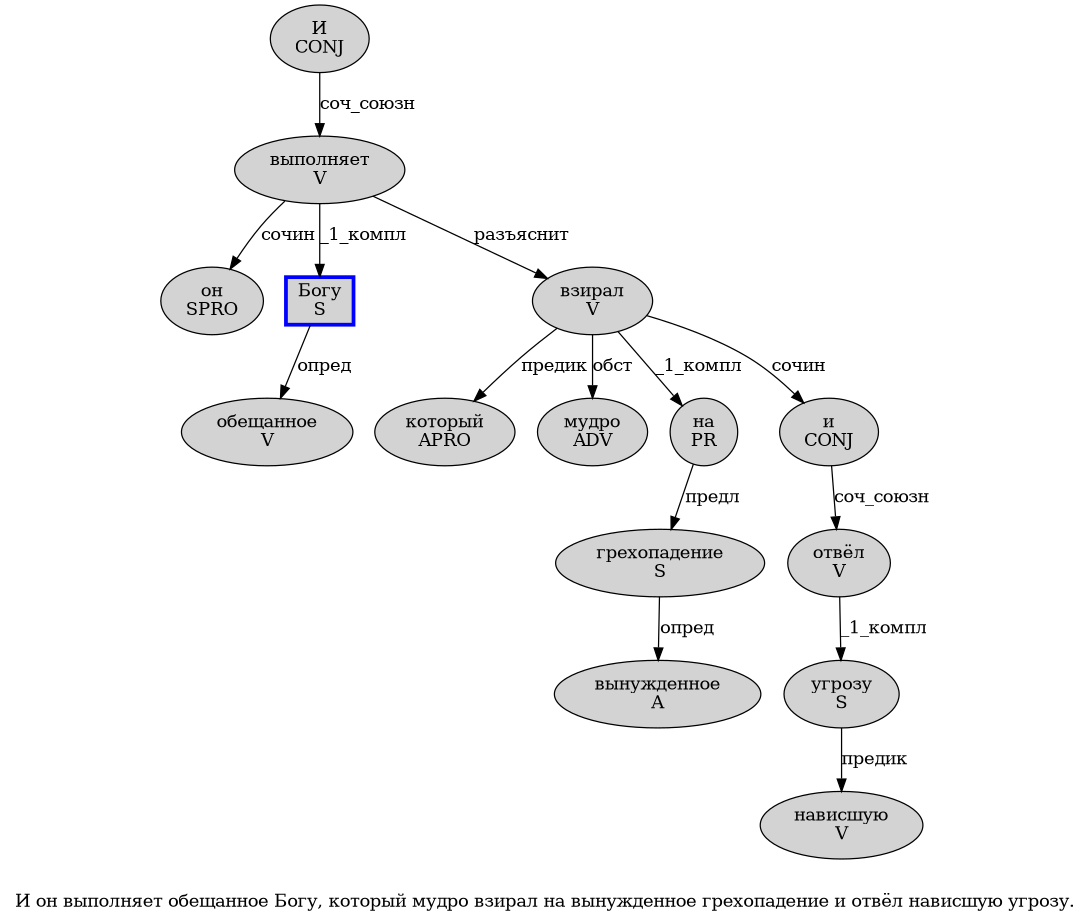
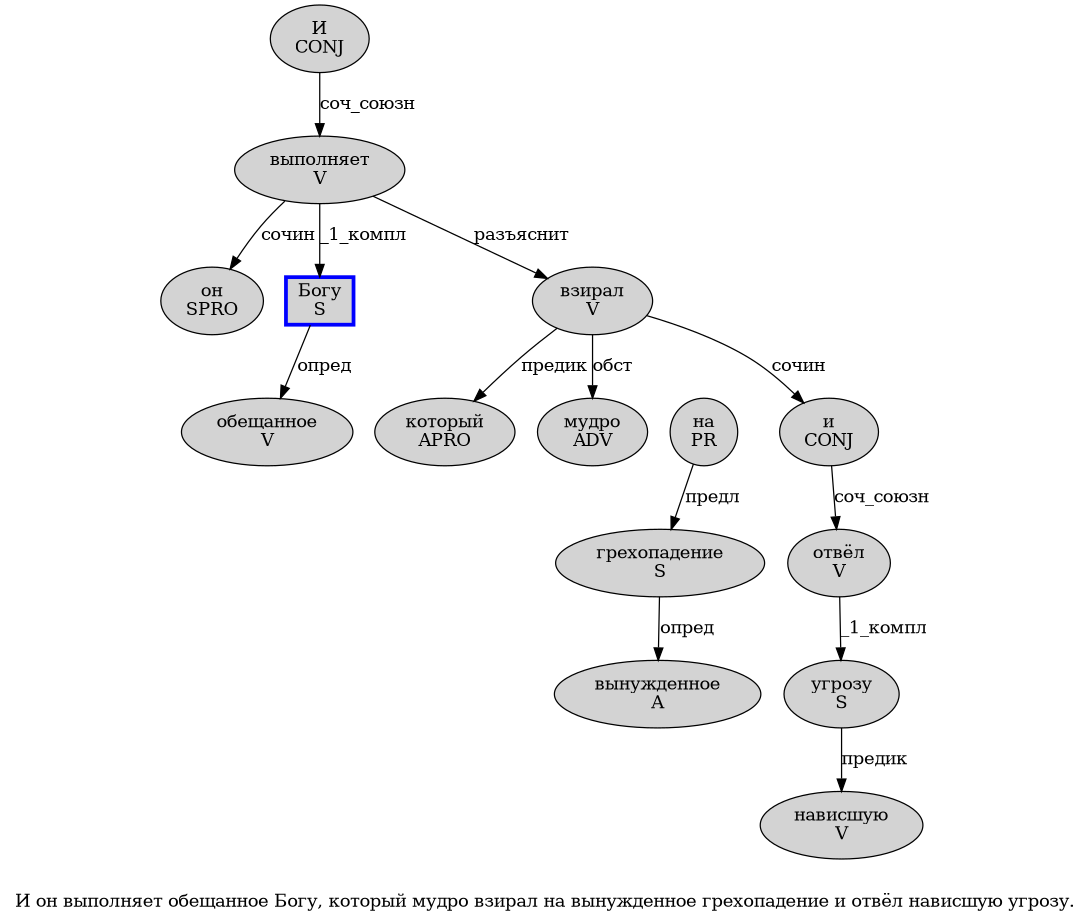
(646, 364) -> none
